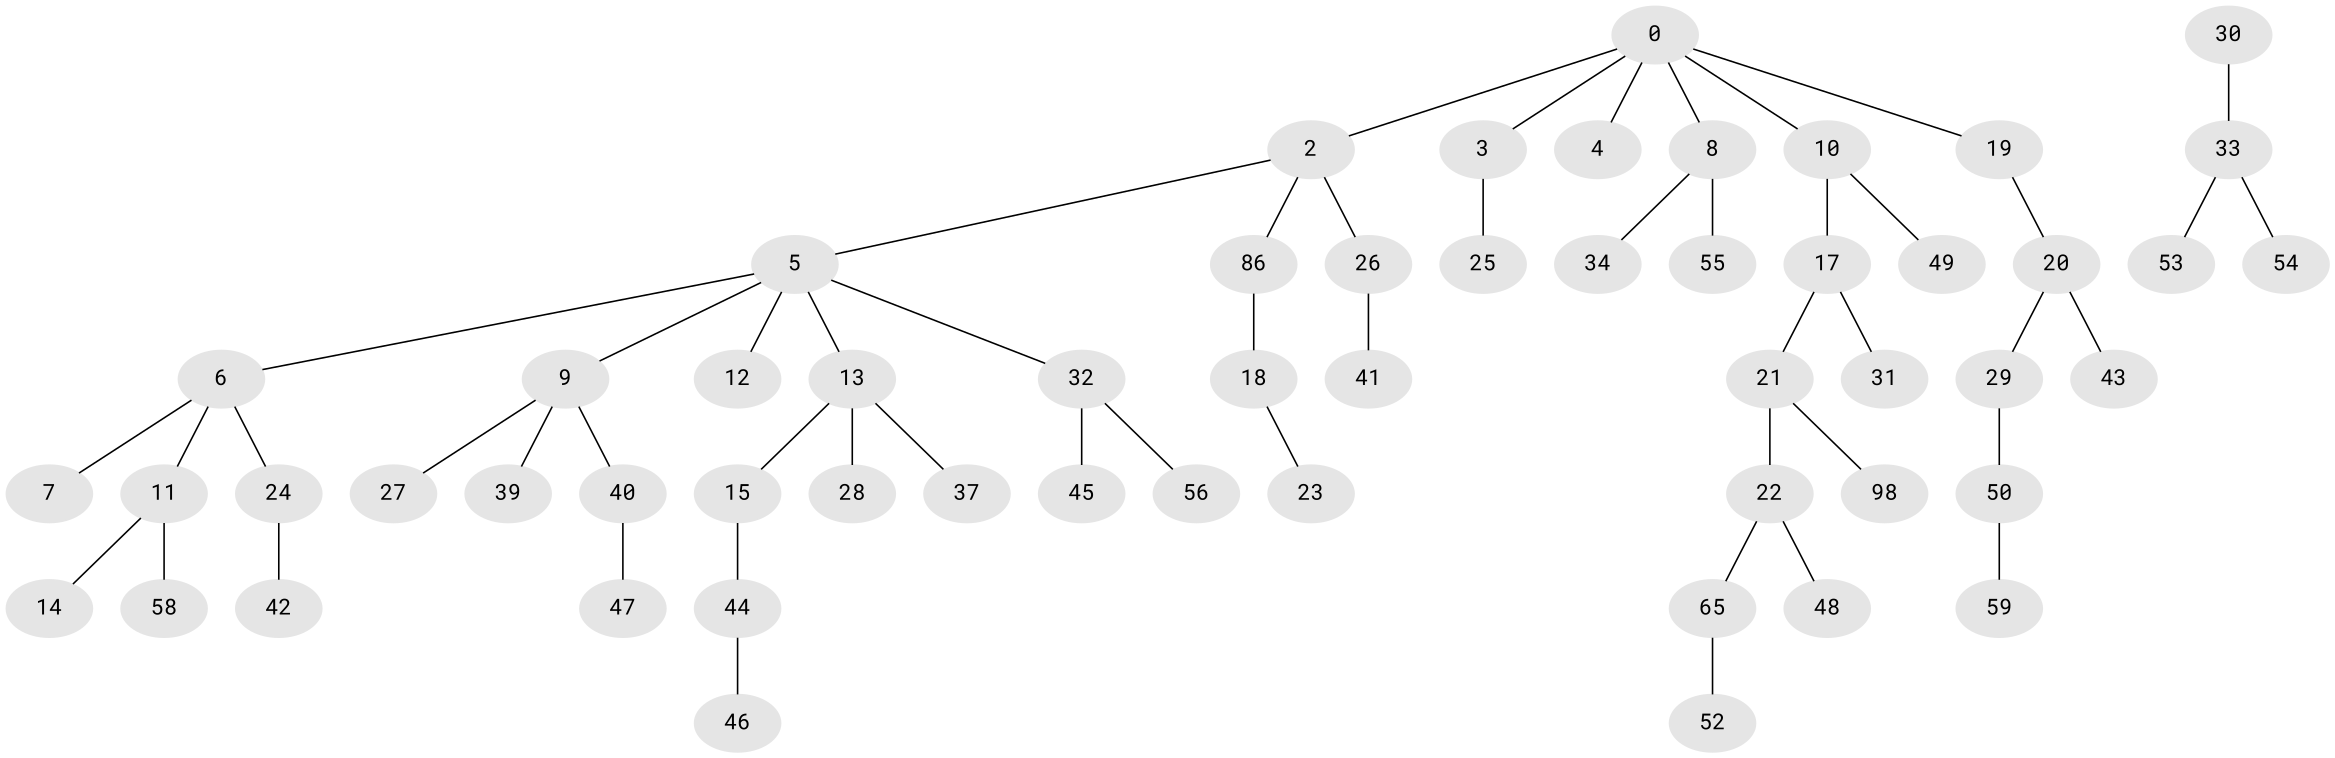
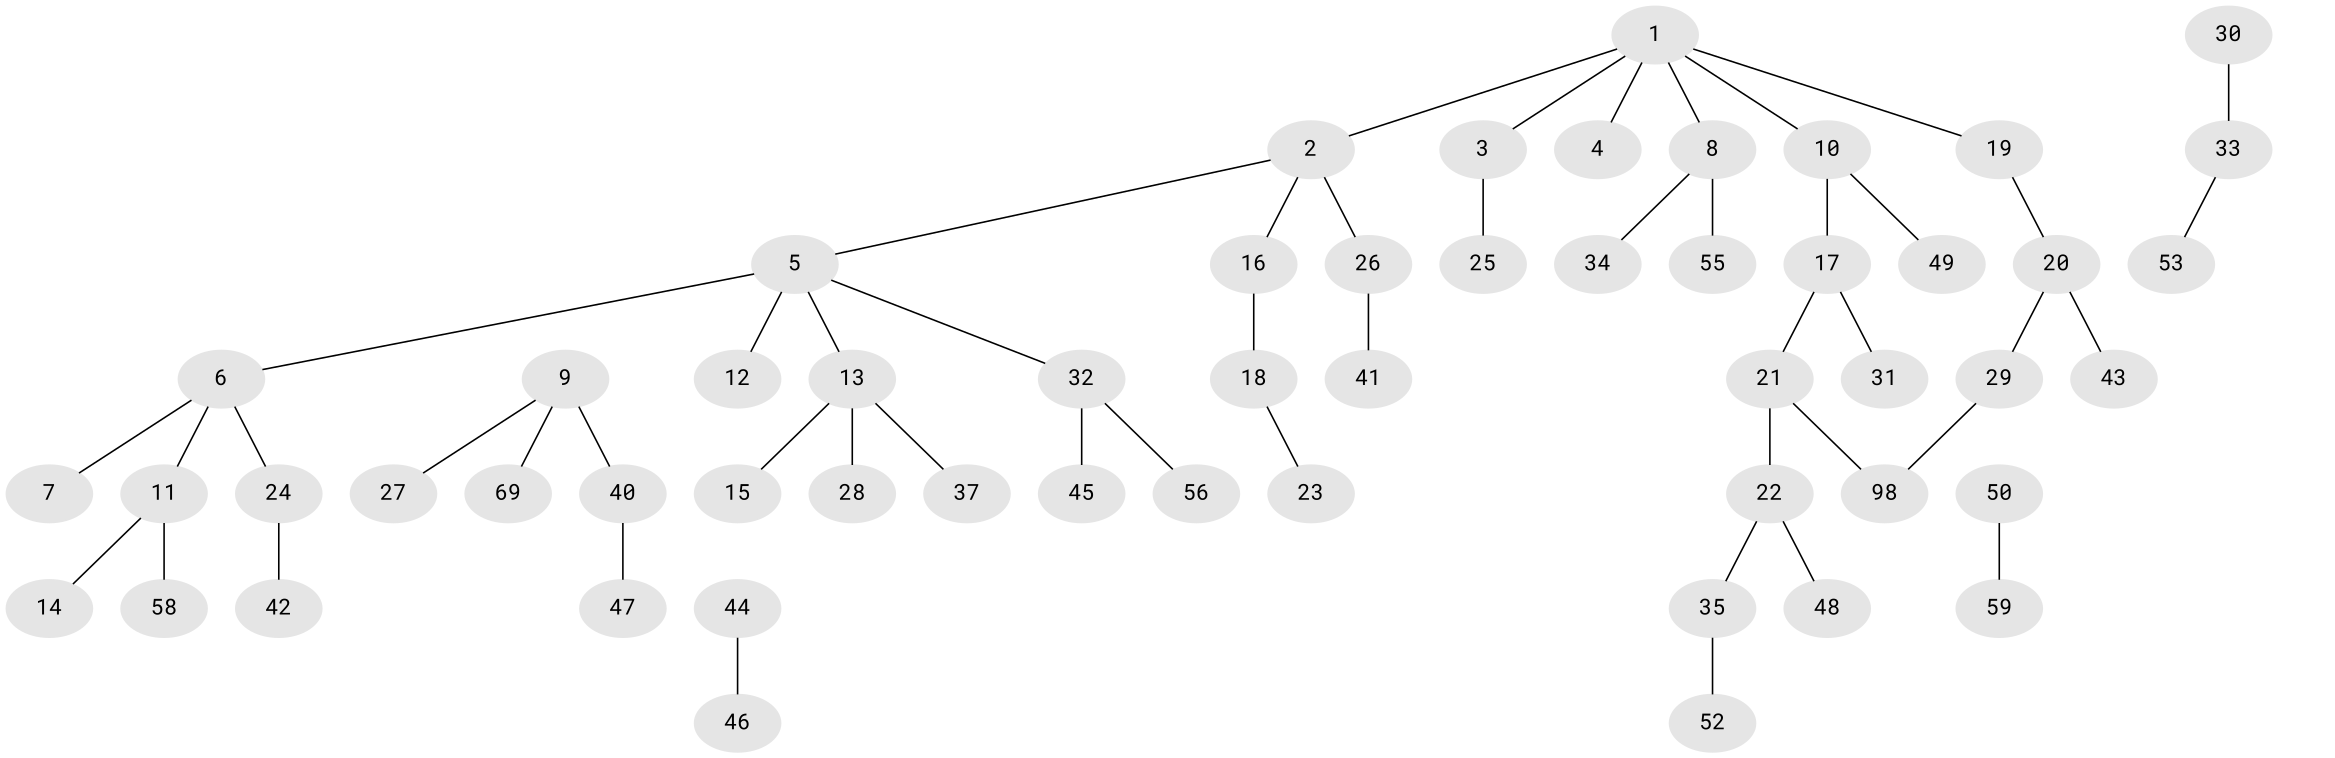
(1655, 35) -> (1655, 35)
(1254, 264) -> (1254, 264)
(2286, 264) -> none
(680, 322) -> none
(1999, 437) -> (1942, 436)
(508, 494) -> (508, 494)
(738, 551) -> none
(1713, 609) -> (1713, 609)
